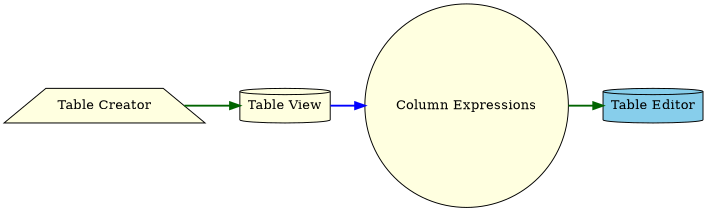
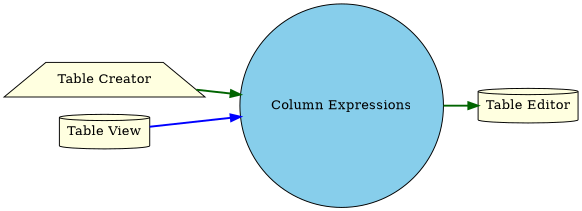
(207, 106) -> (214, 92)
(467, 106) -> (342, 106)
(653, 106) -> (528, 106)
